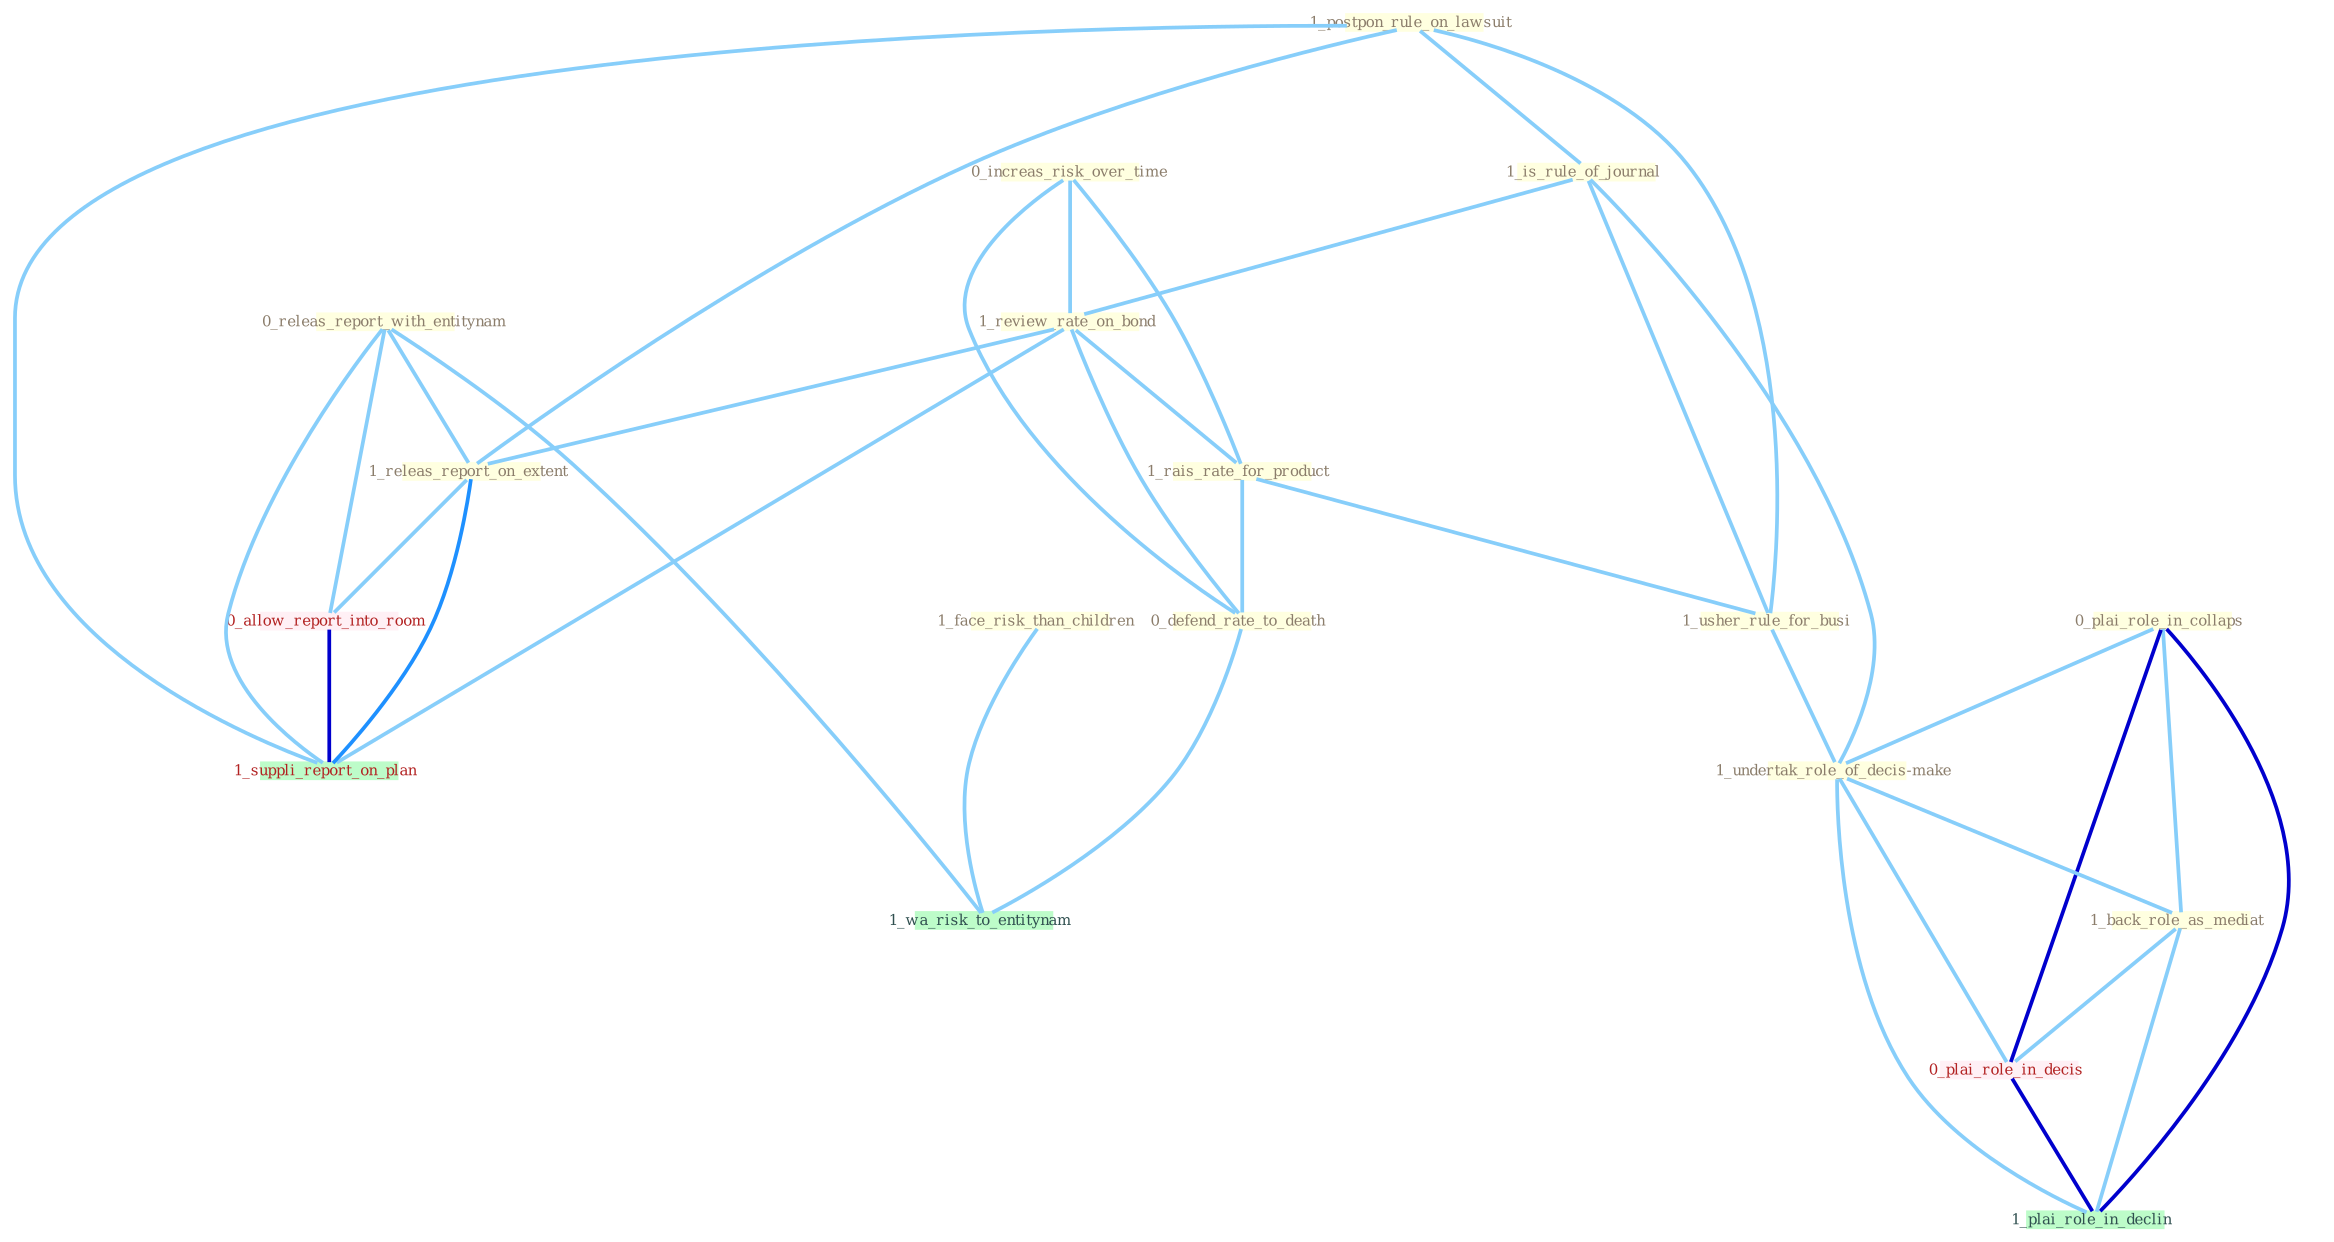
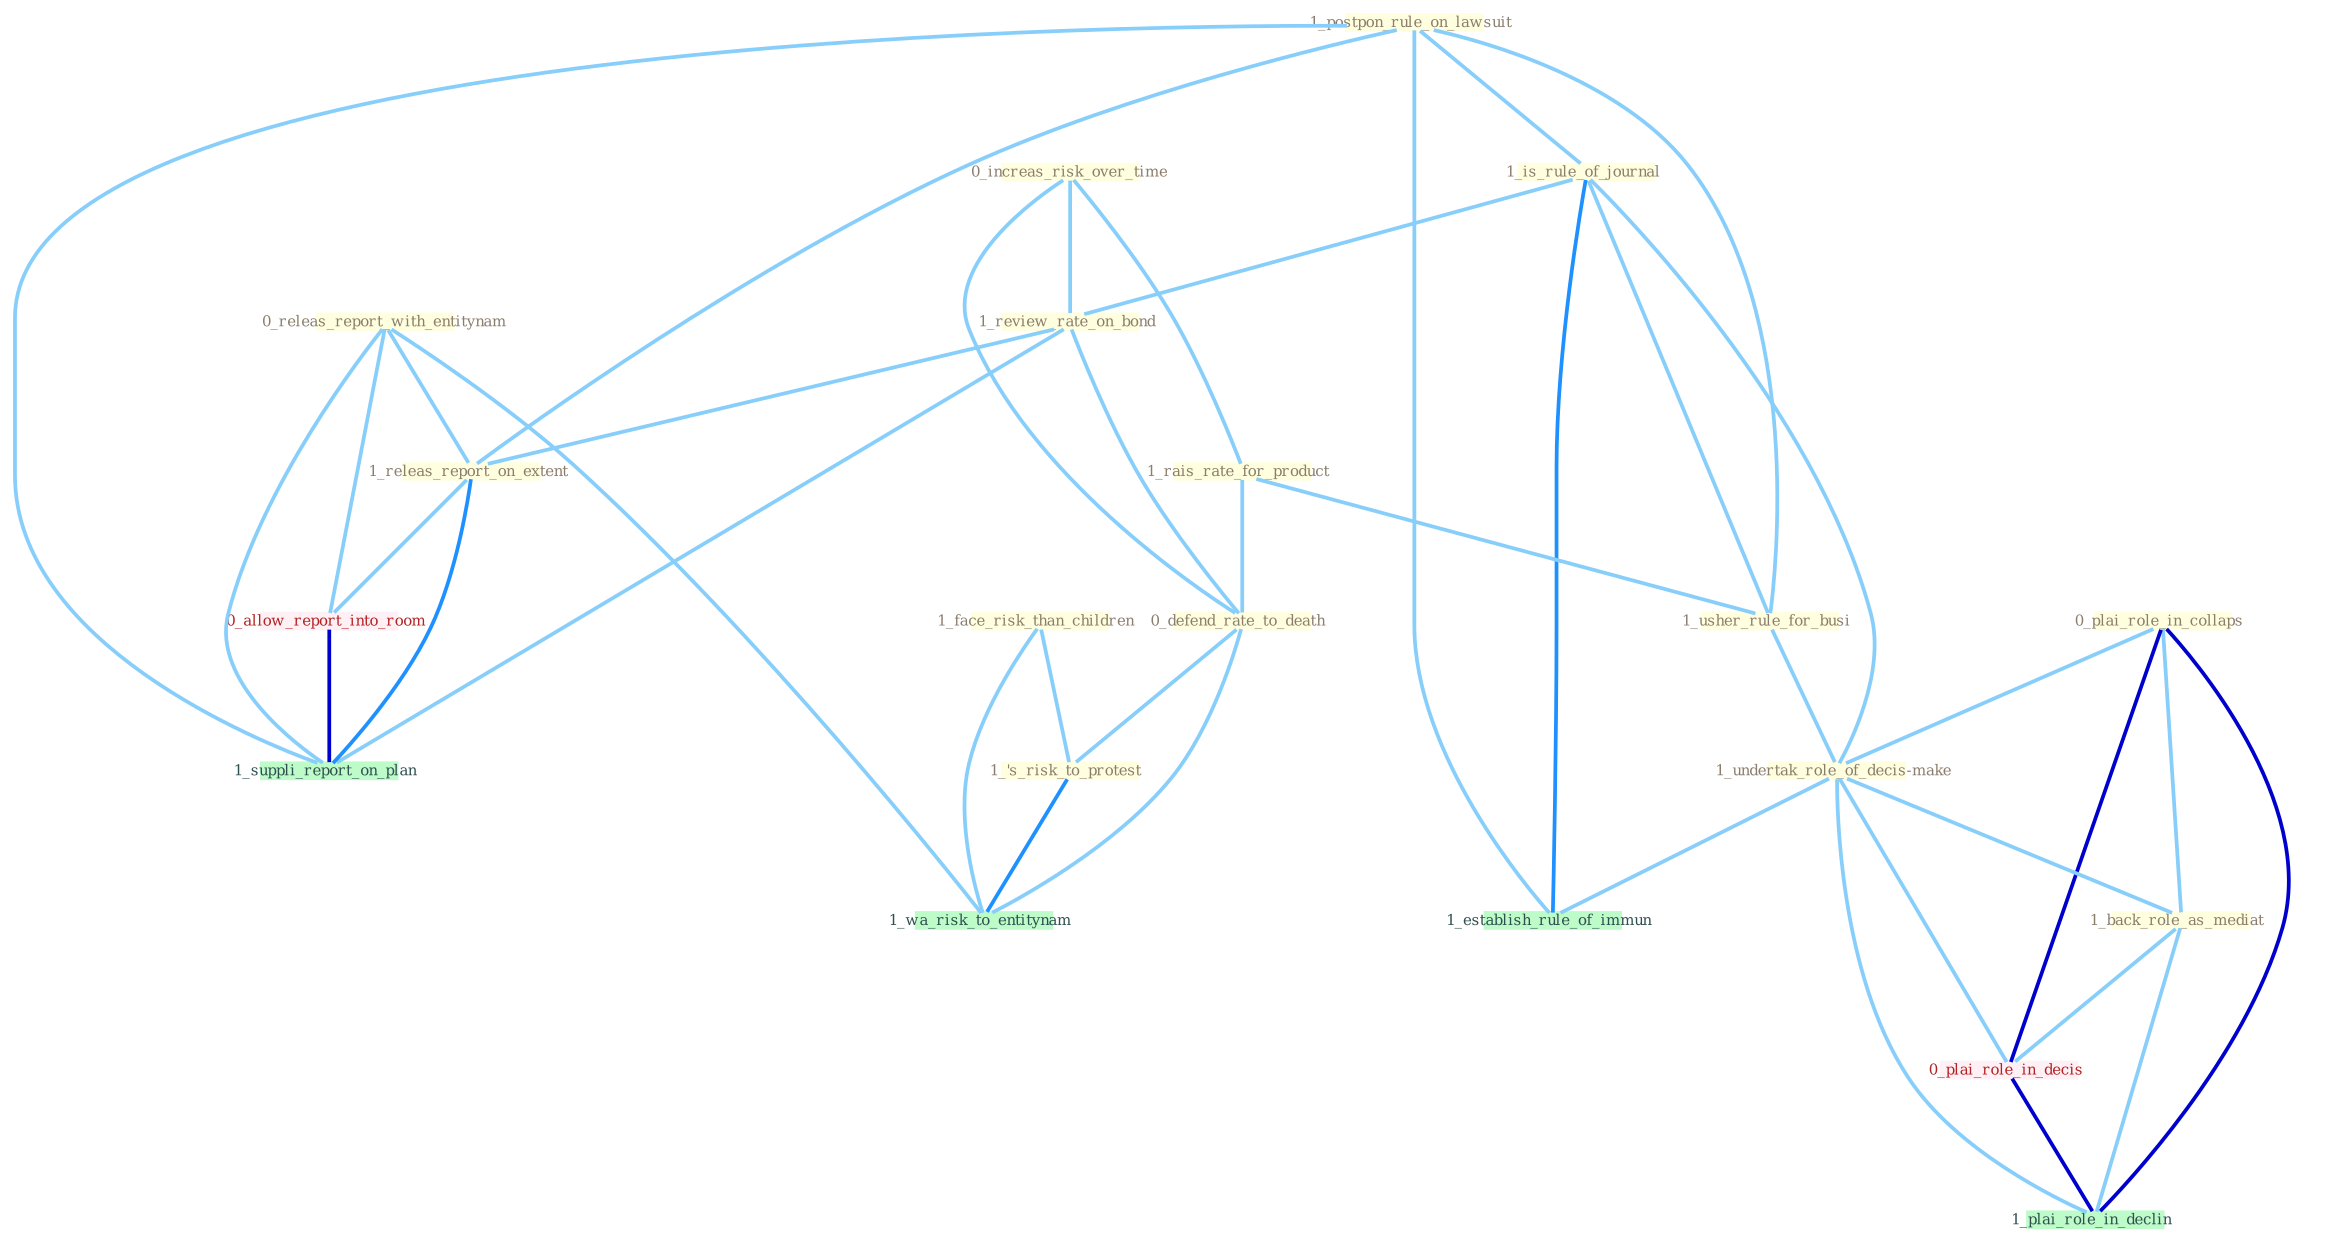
(1156, 397) -> none
(329, 771) -> (329, 771)
none -> (1070, 771)
none -> (1553, 920)
